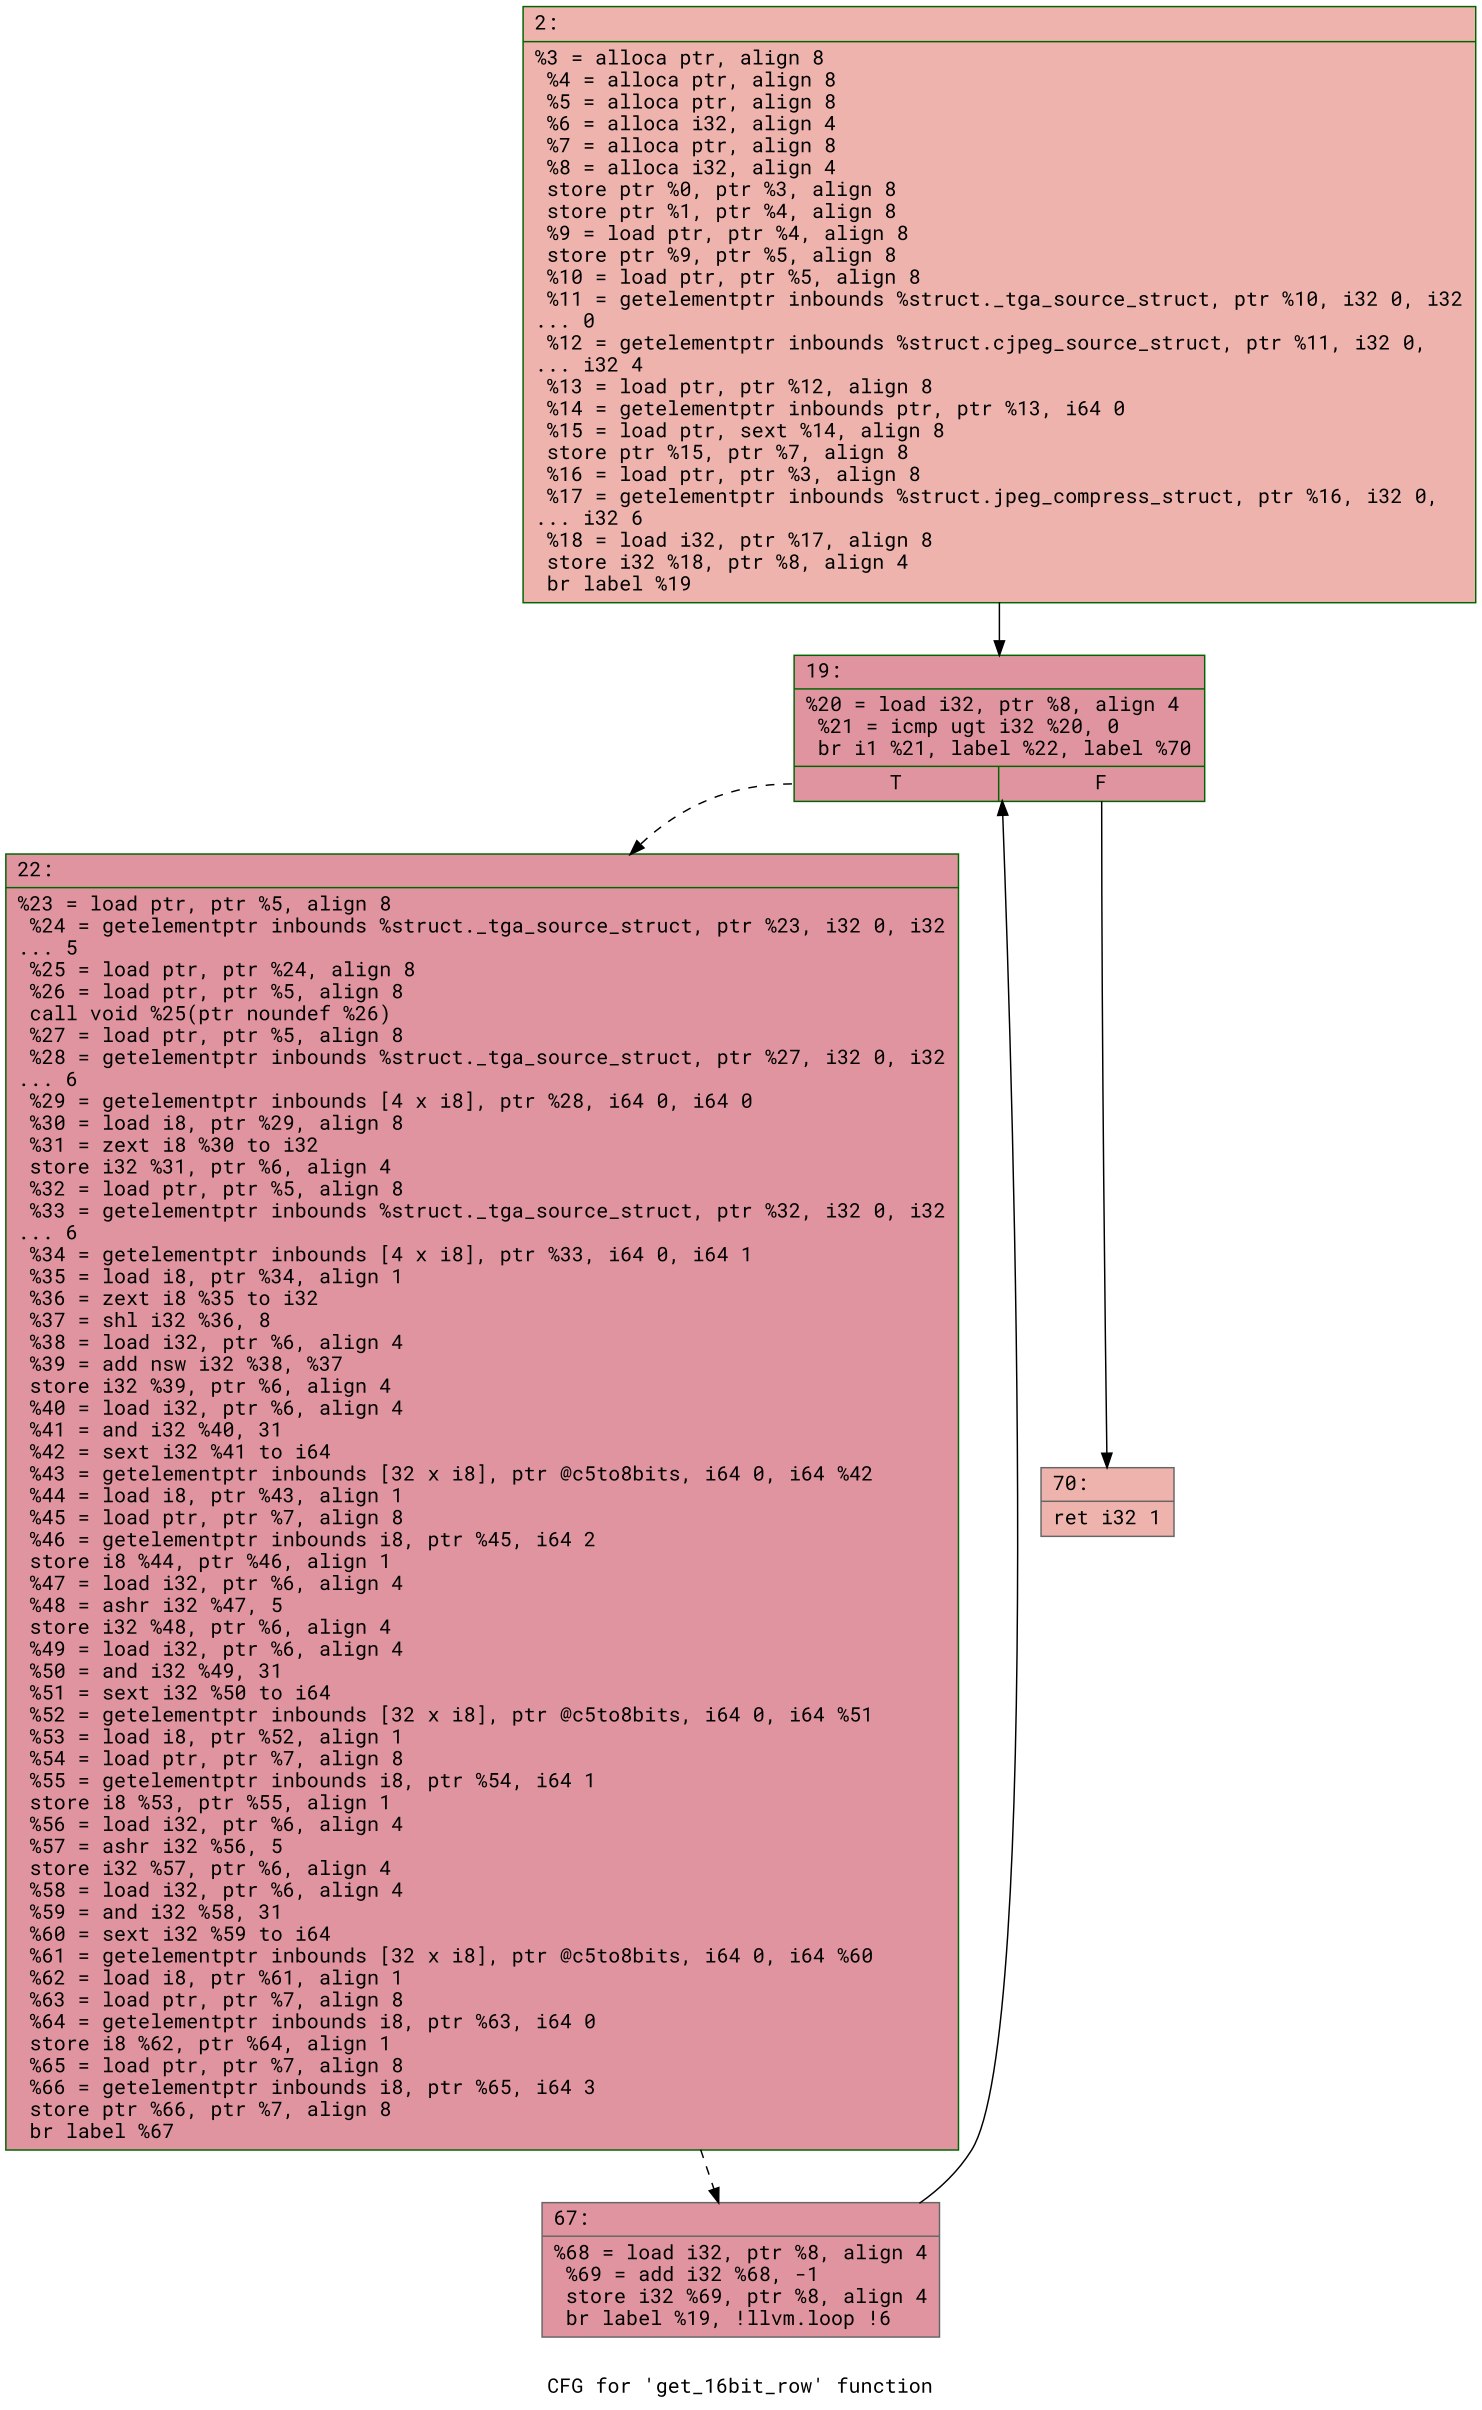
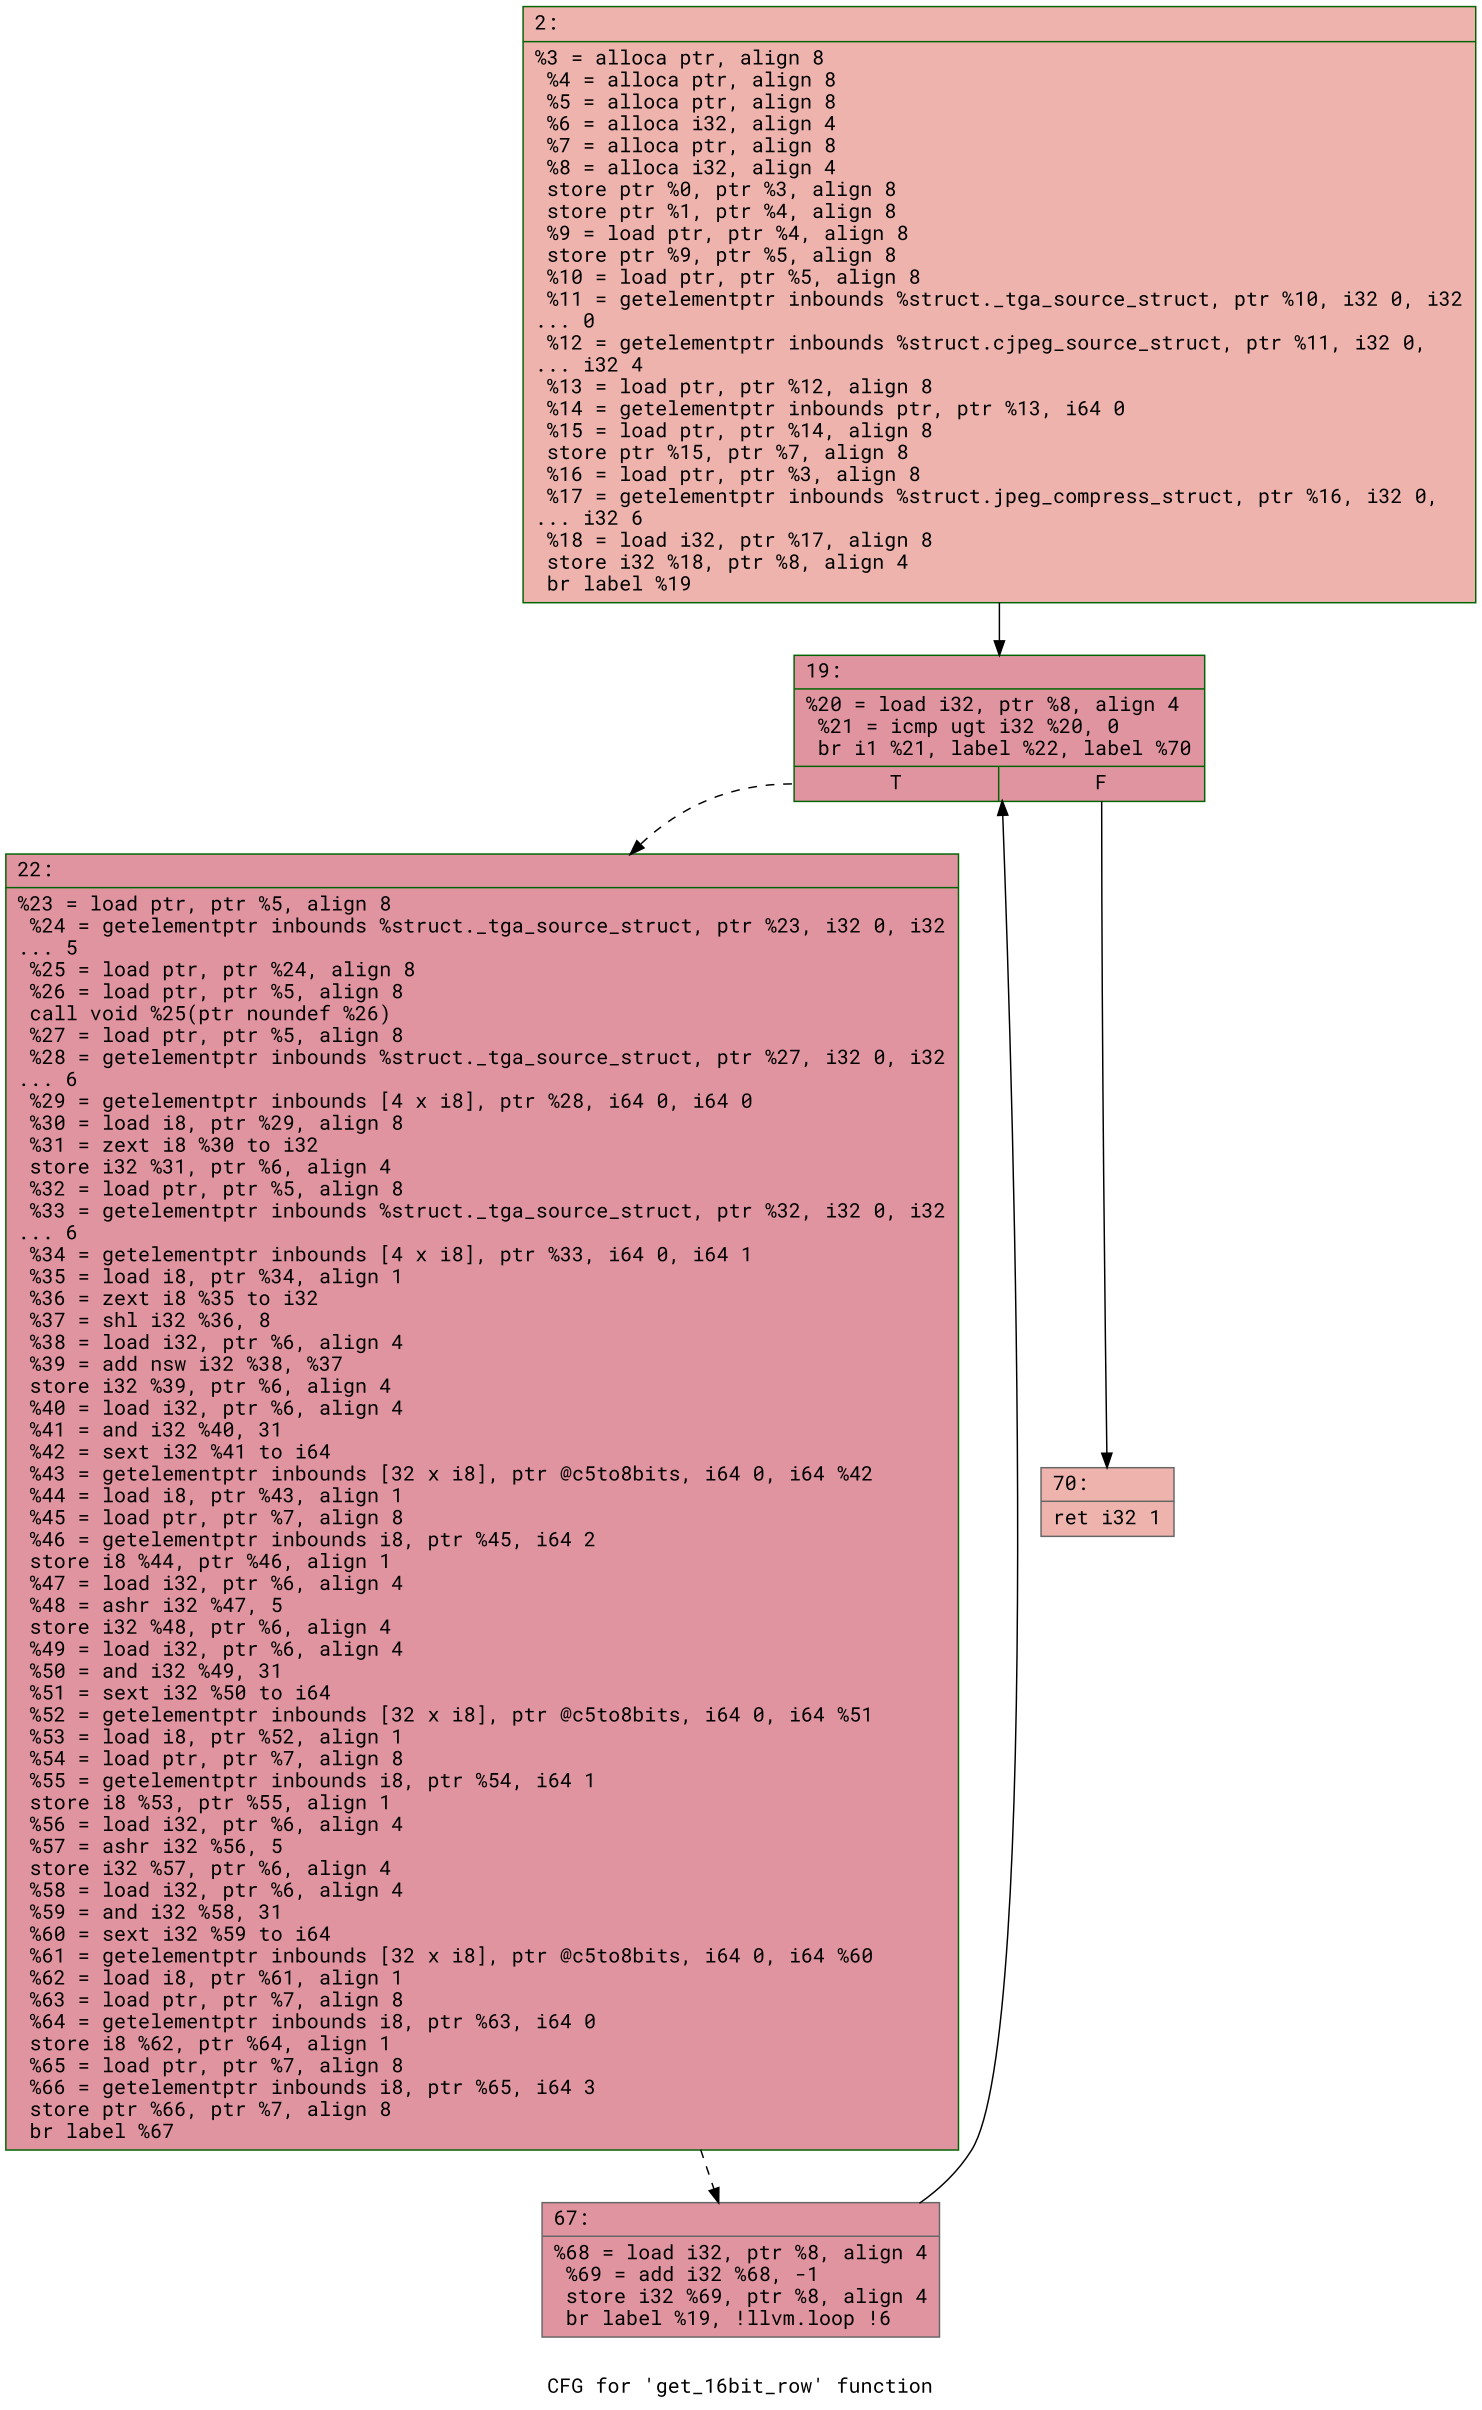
(740, 431) -> (734, 431)
